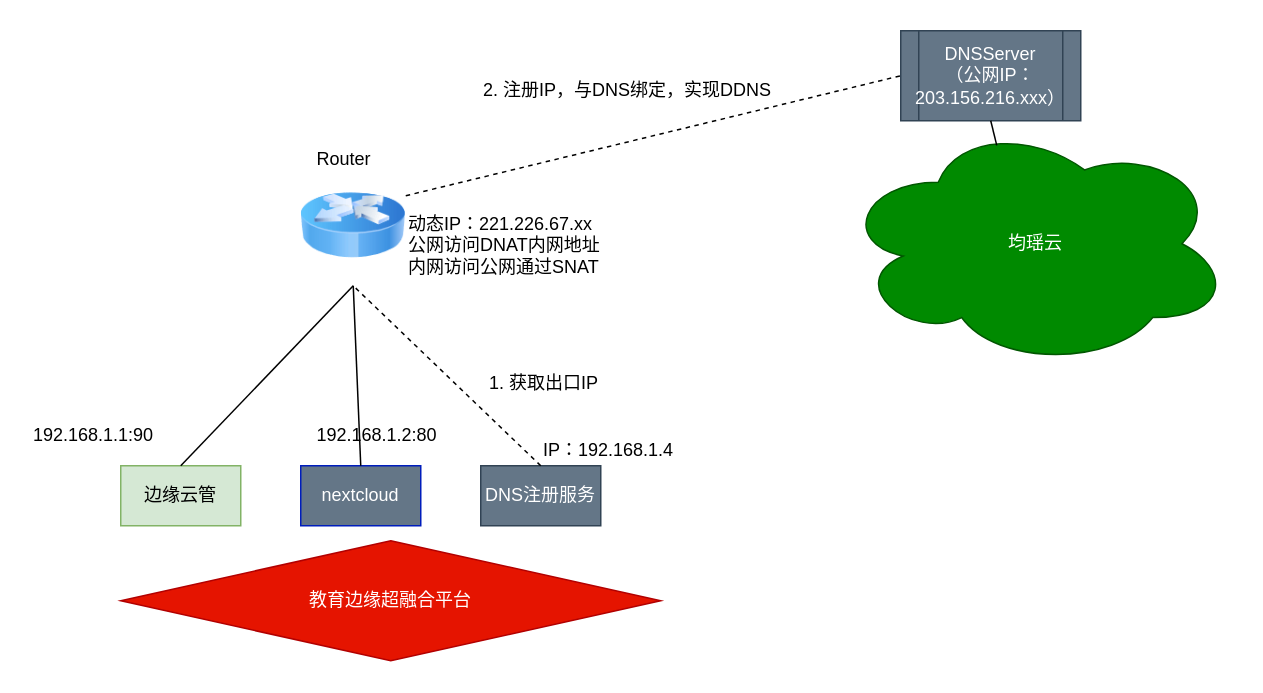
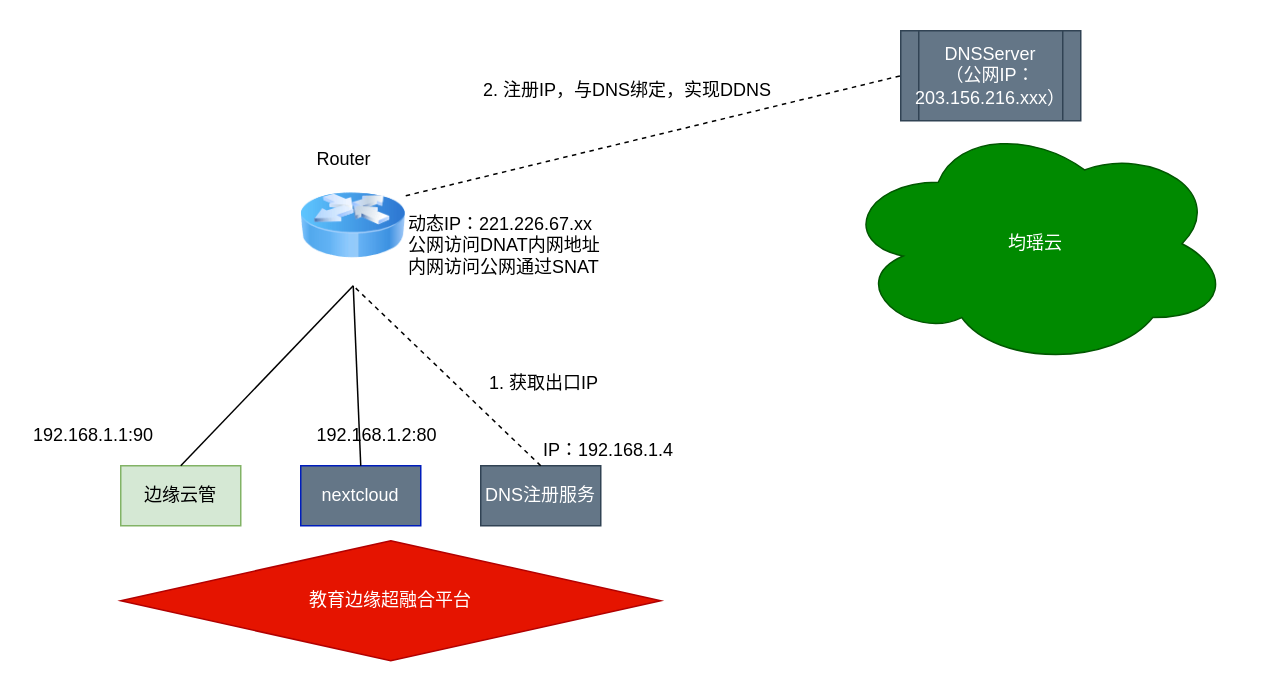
(994, 134) -> none
